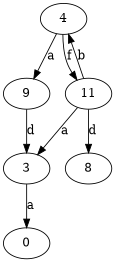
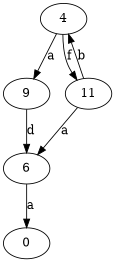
(27, 169) -> (27, 169)
(89, 169) -> none
